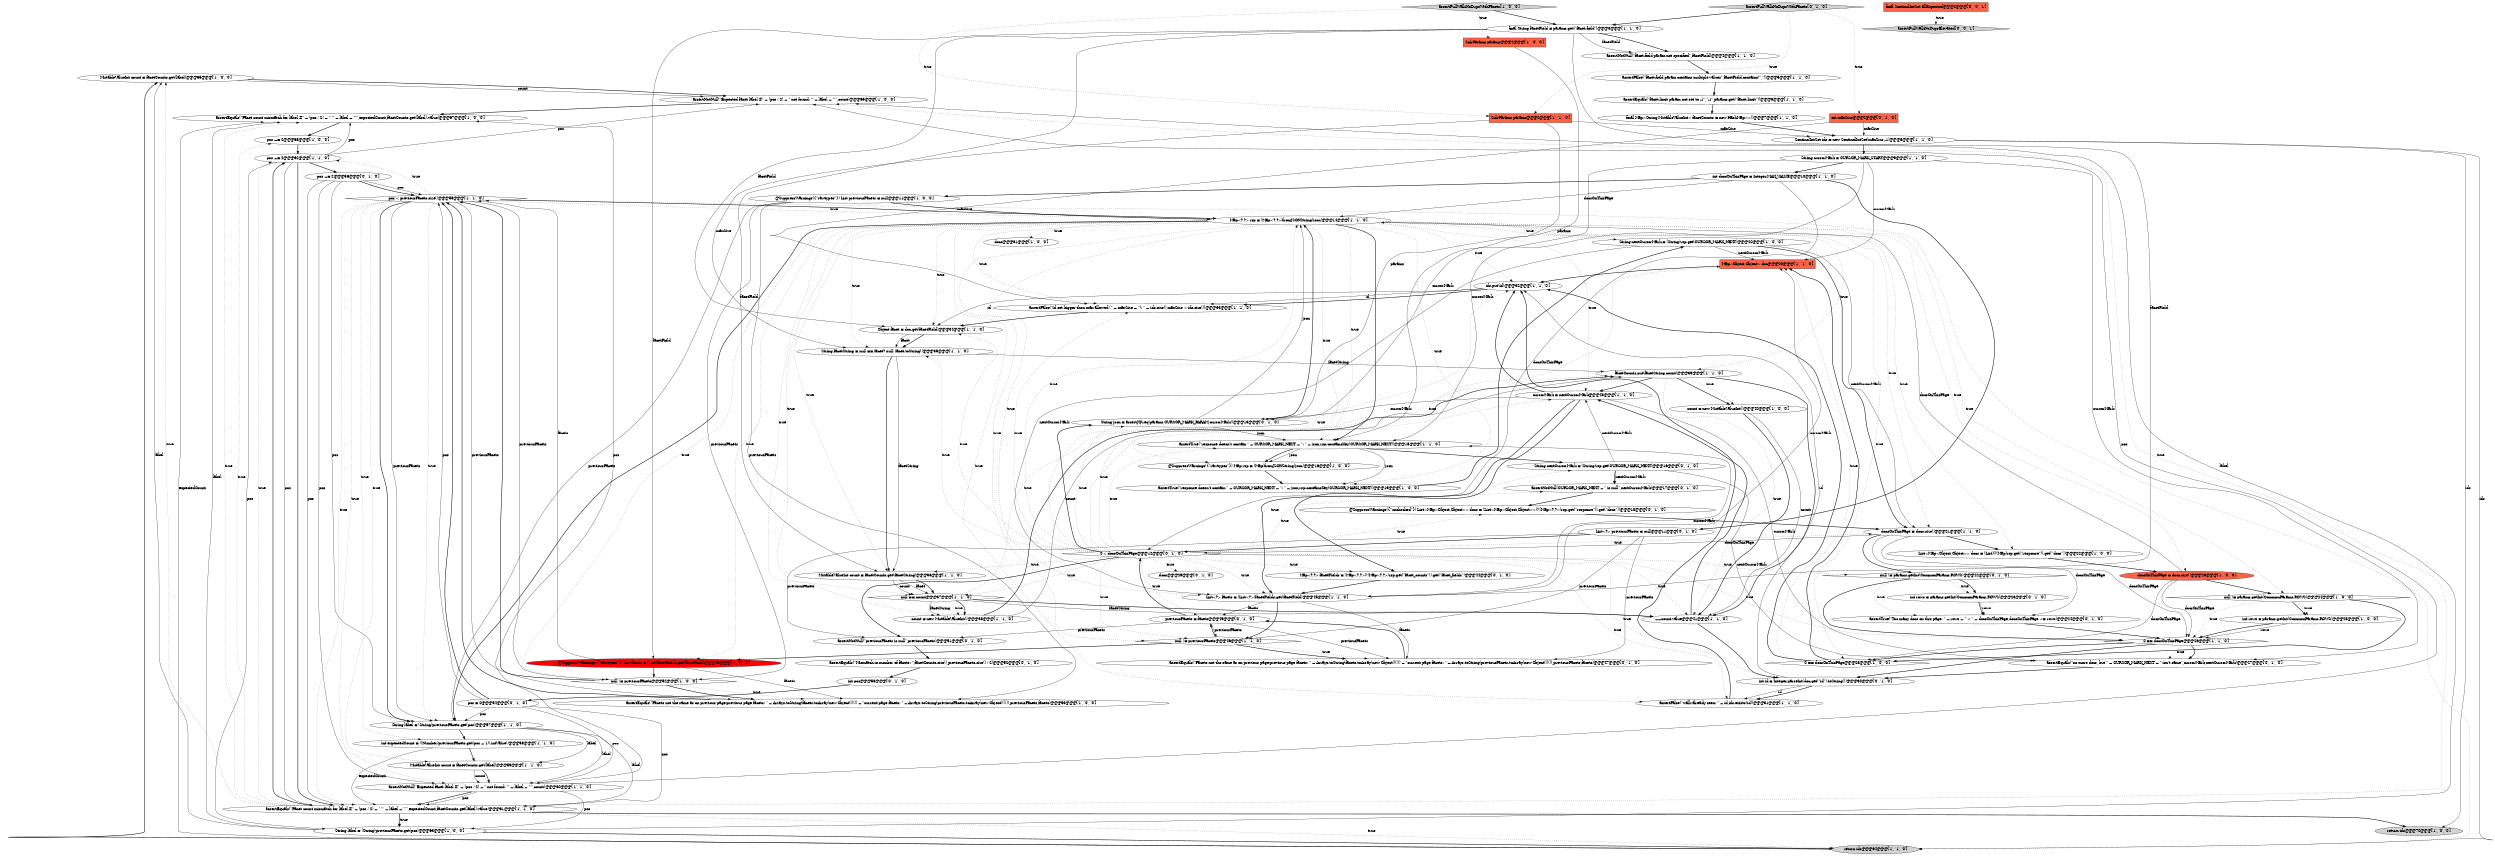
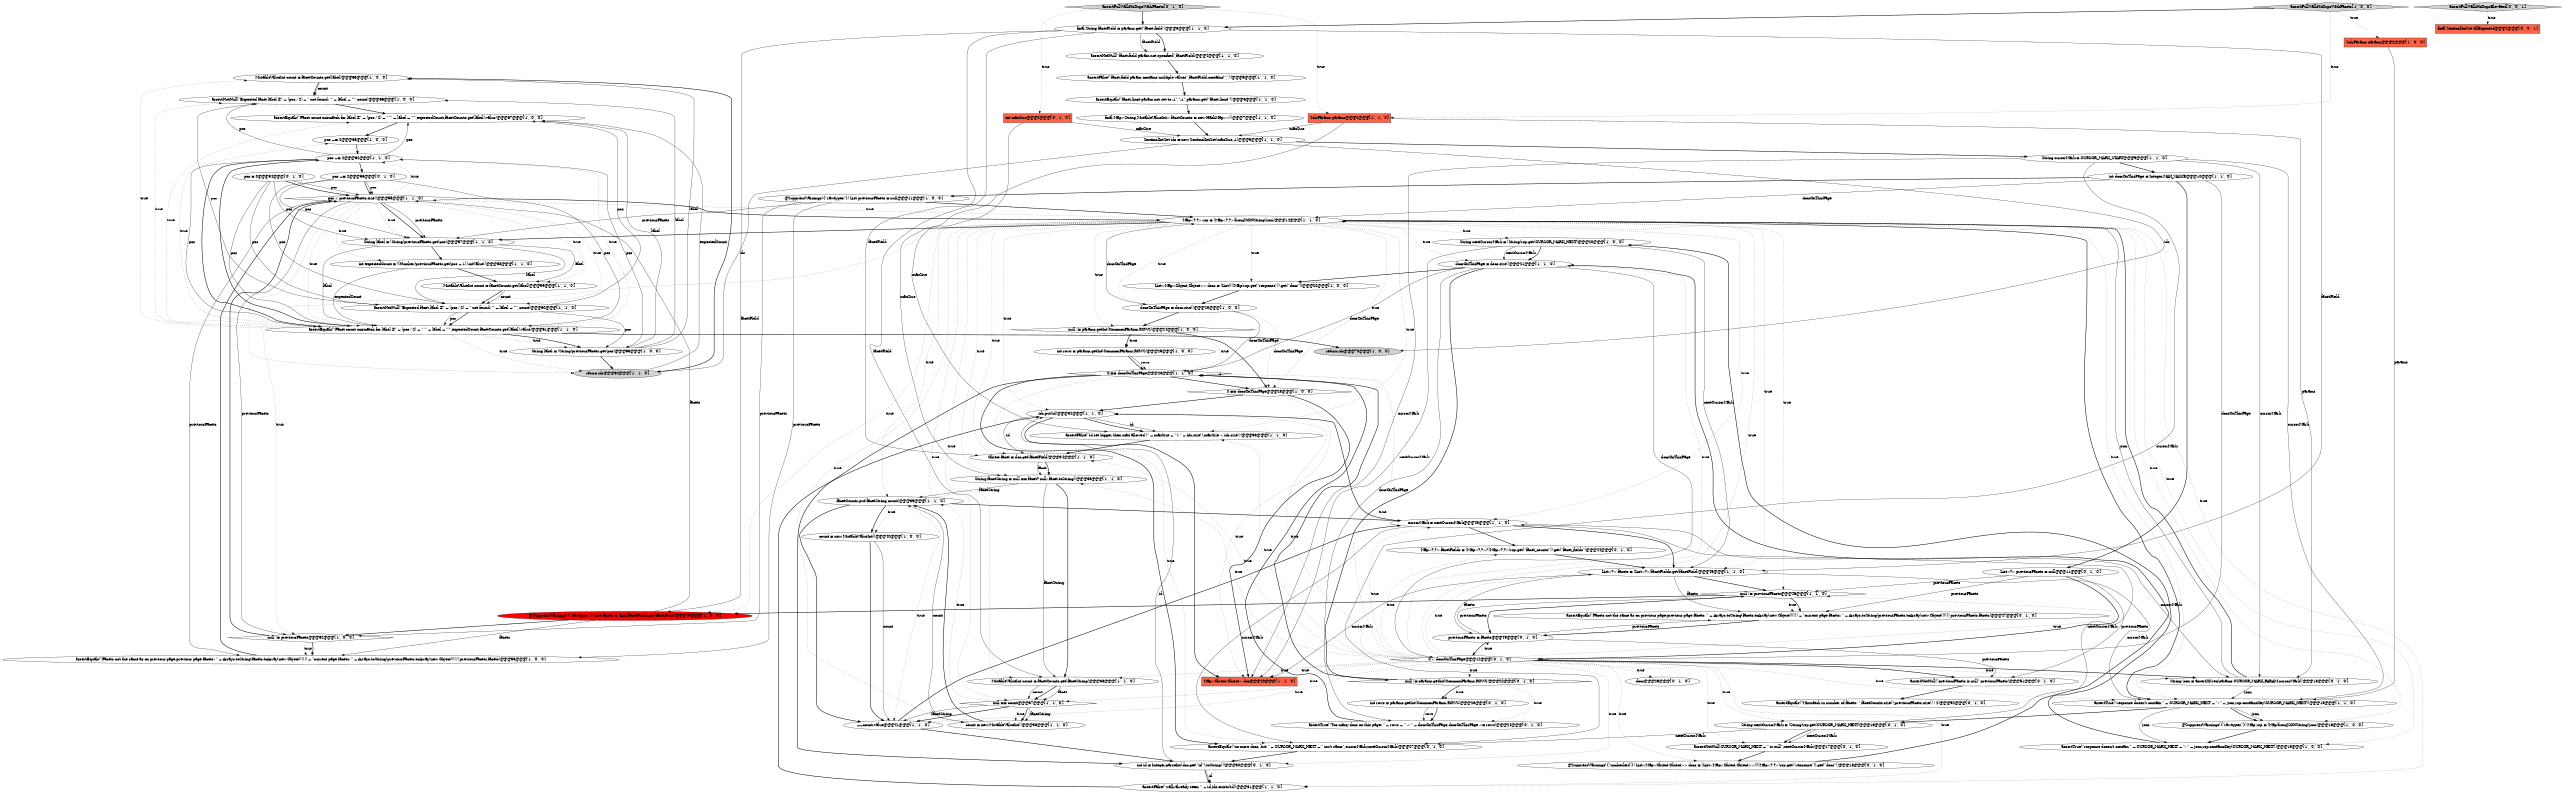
(1936, 17) -> (2488, 17)
(1021, 242) -> none
(1636, 271) -> (1191, 474)
(2187, 576) -> (1190, 308)
(2034, 641) -> (1278, 335)
(877, 682) -> none
